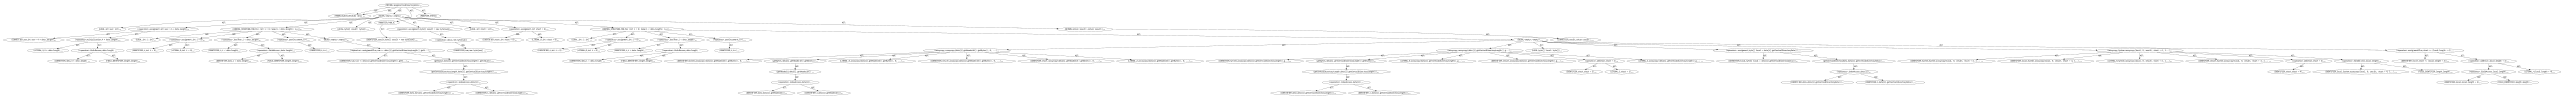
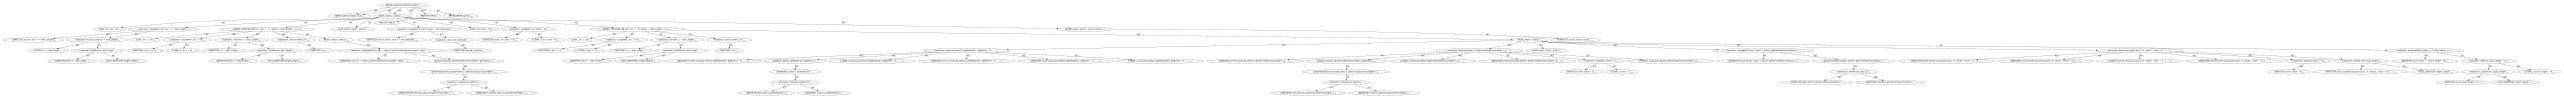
none -> (461, 16)
(381, 32) -> (409, 34)
